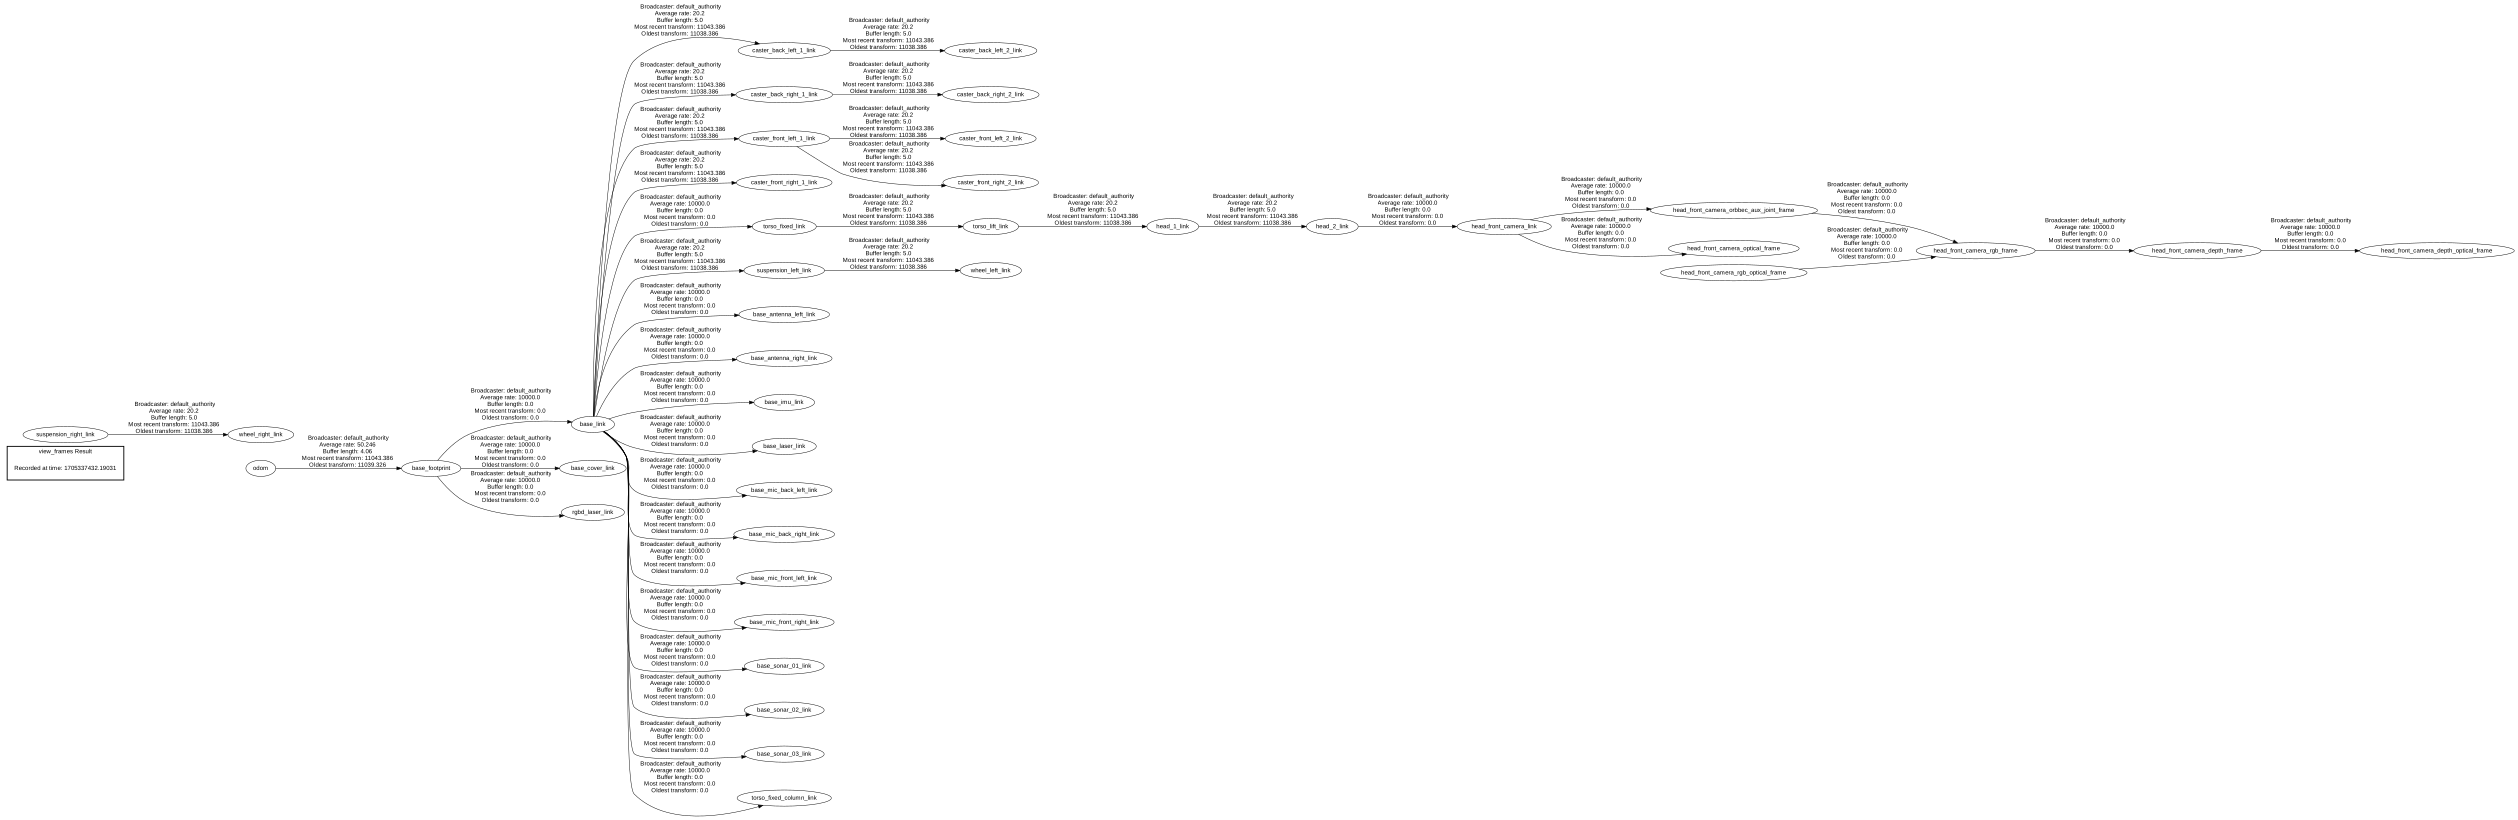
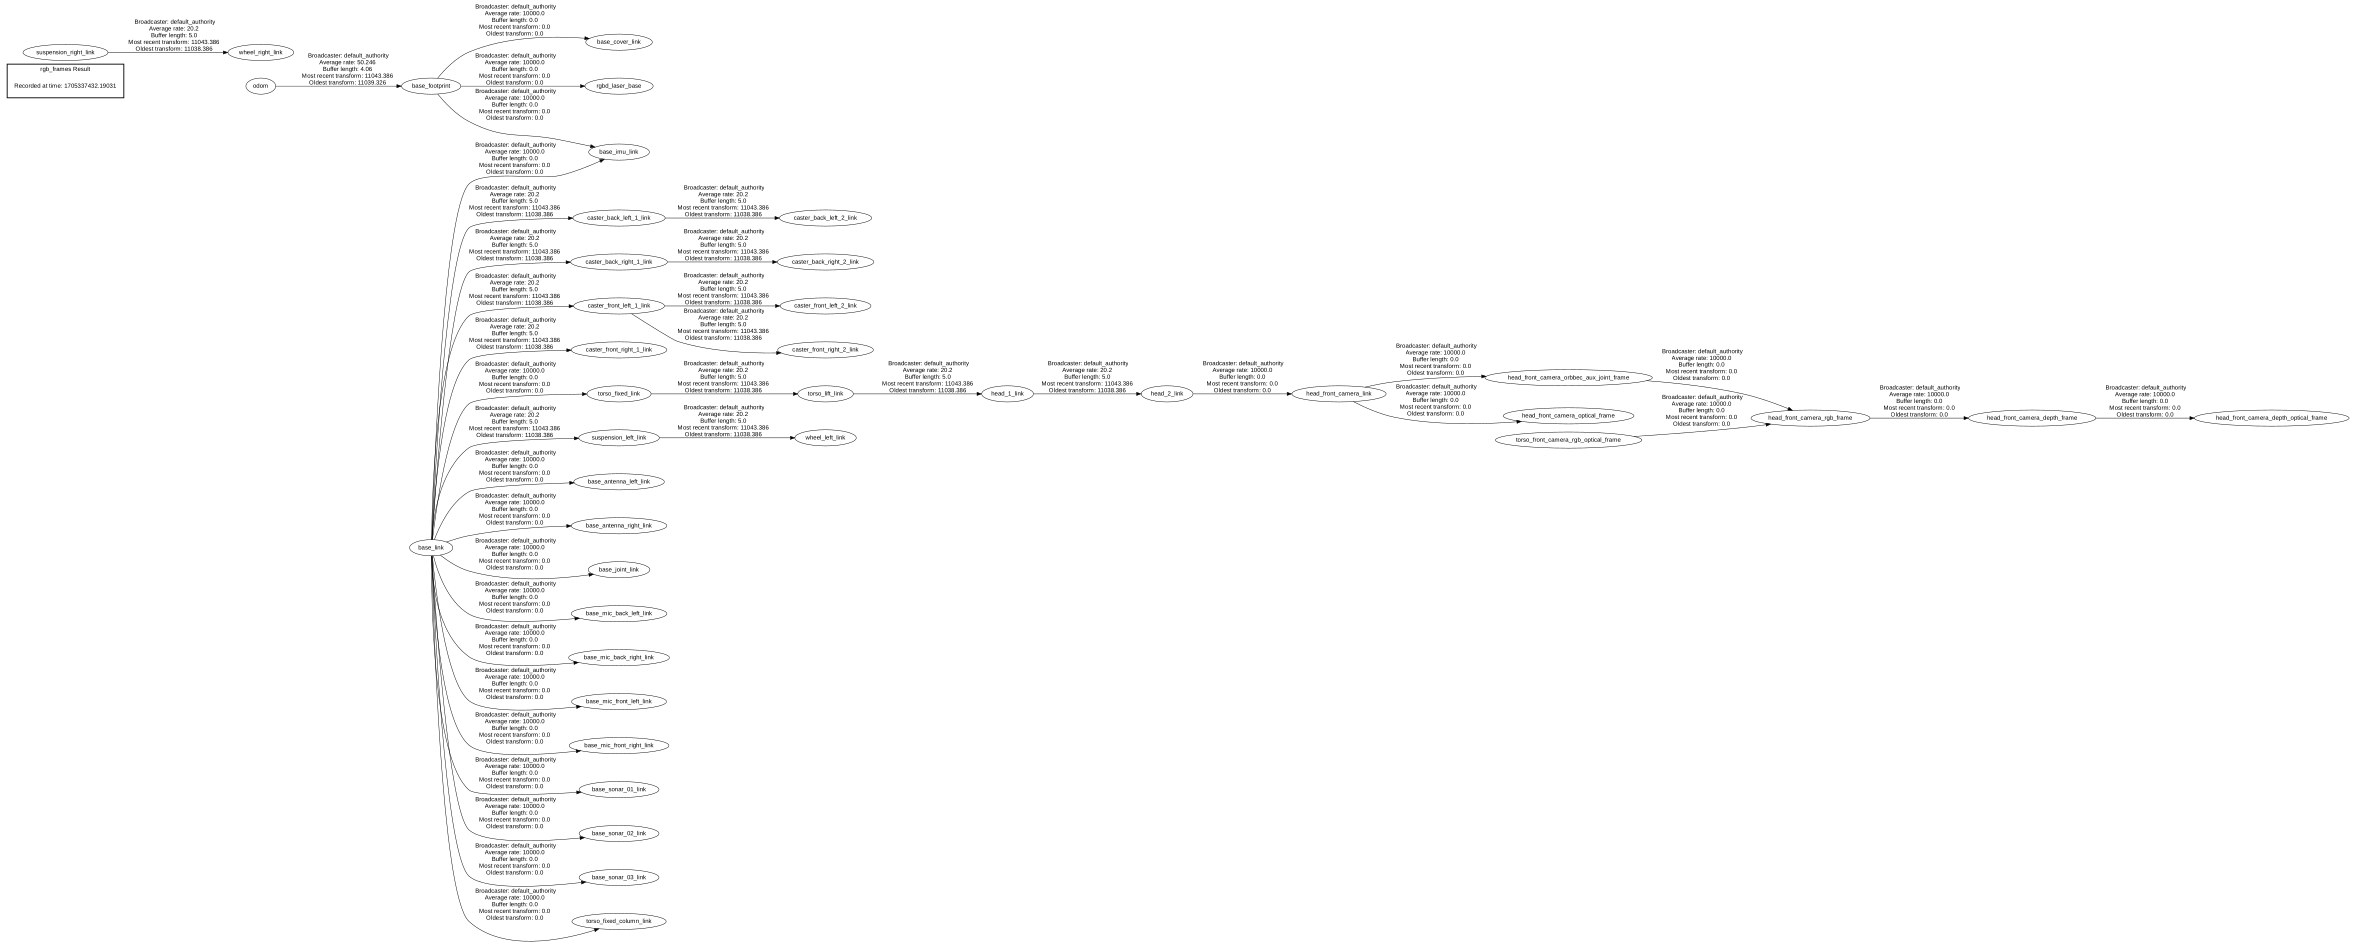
(1734, 273) -> (1569, 440)
(497, 426) -> (508, 134)
(784, 446) -> (619, 570)
(65, 452) -> (65, 69)
(593, 512) -> (619, 86)
